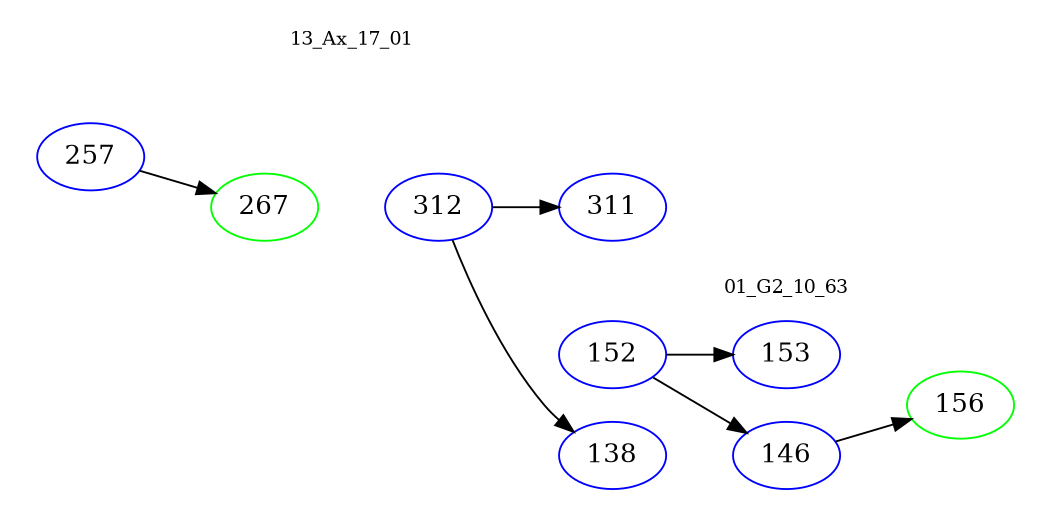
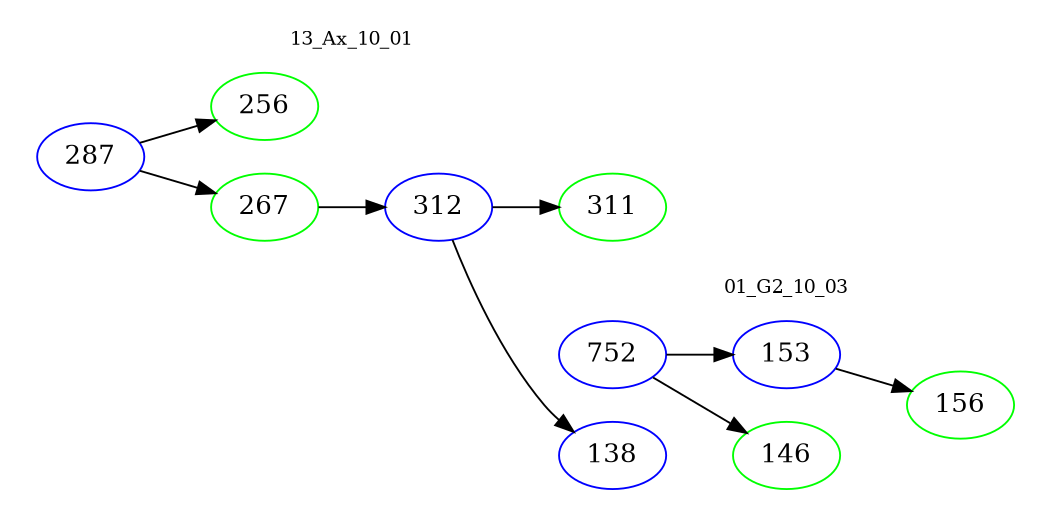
(352, 40) -> (352, 40)
none -> (265, 106)
(91, 157) -> (91, 157)
none -> (342, 207)
(613, 207) -> (613, 207)
(787, 288) -> (787, 288)
(613, 355) -> (613, 355)
(864, 433) -> (864, 377)
(787, 455) -> (787, 455)
